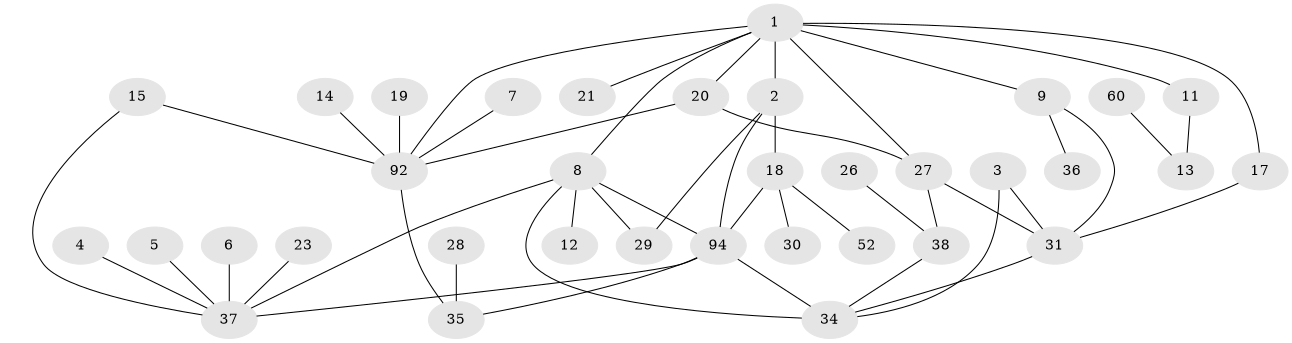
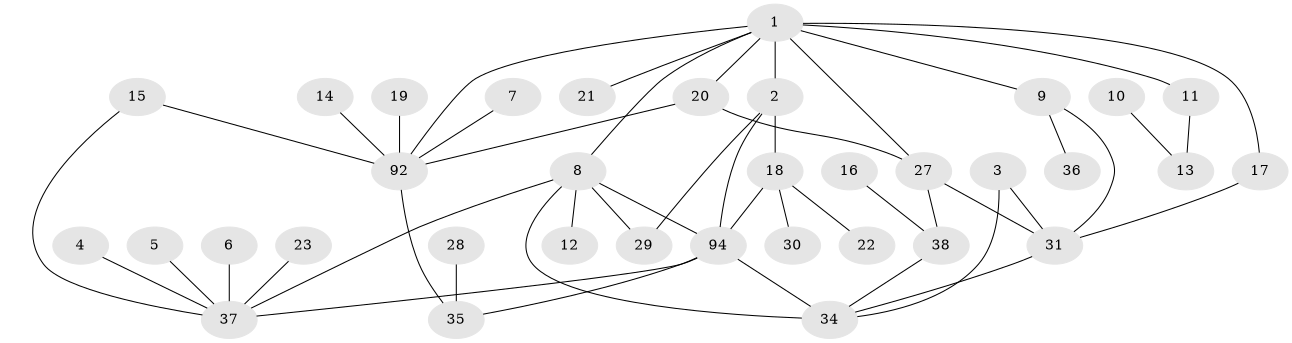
(1117, 97) -> (1117, 97)
(849, 171) -> (849, 171)
(867, 246) -> (867, 246)
